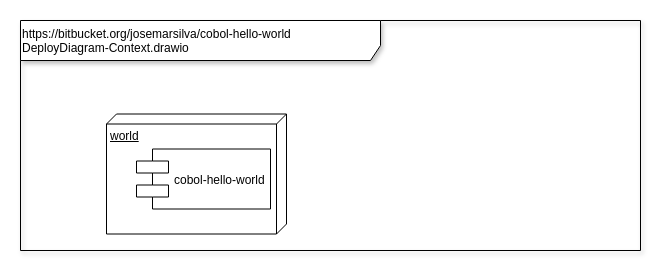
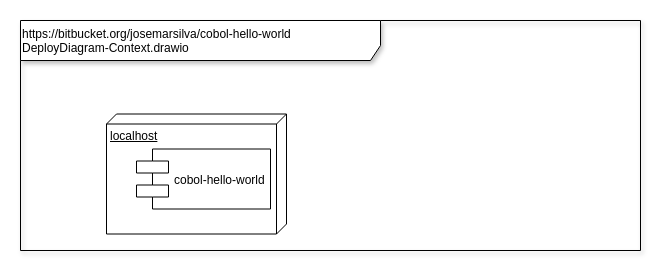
(126, 137) -> (138, 137)
